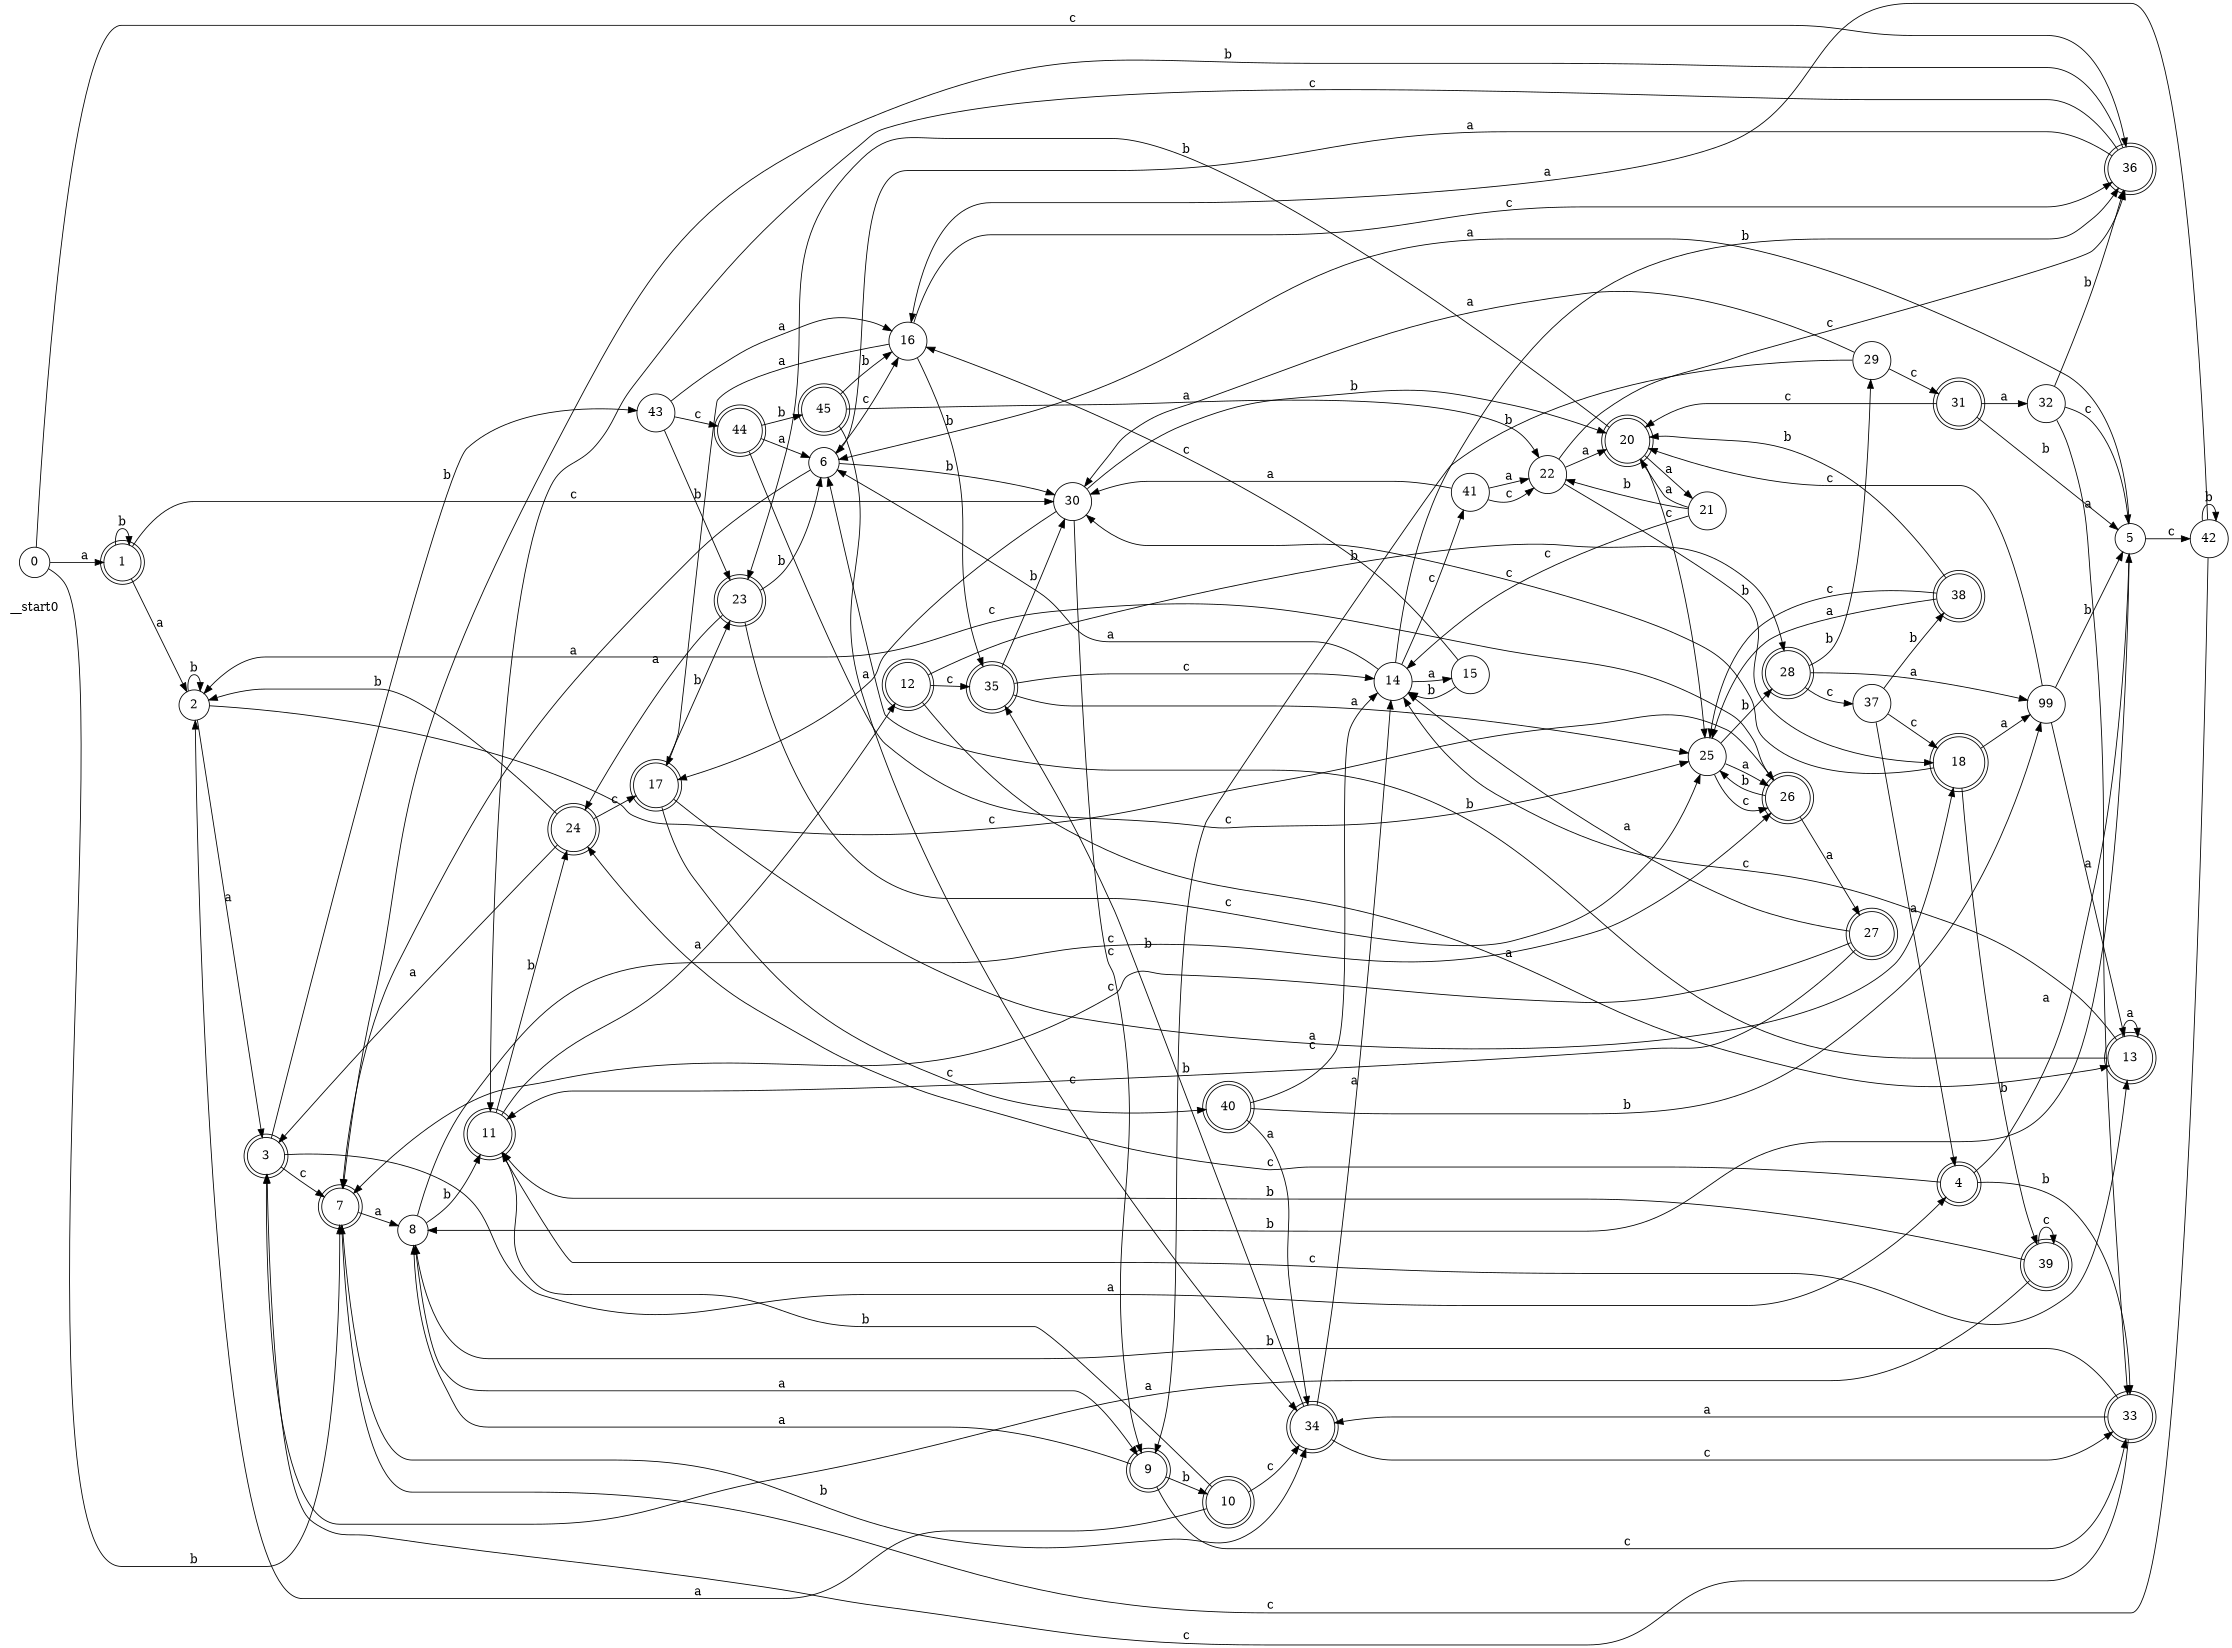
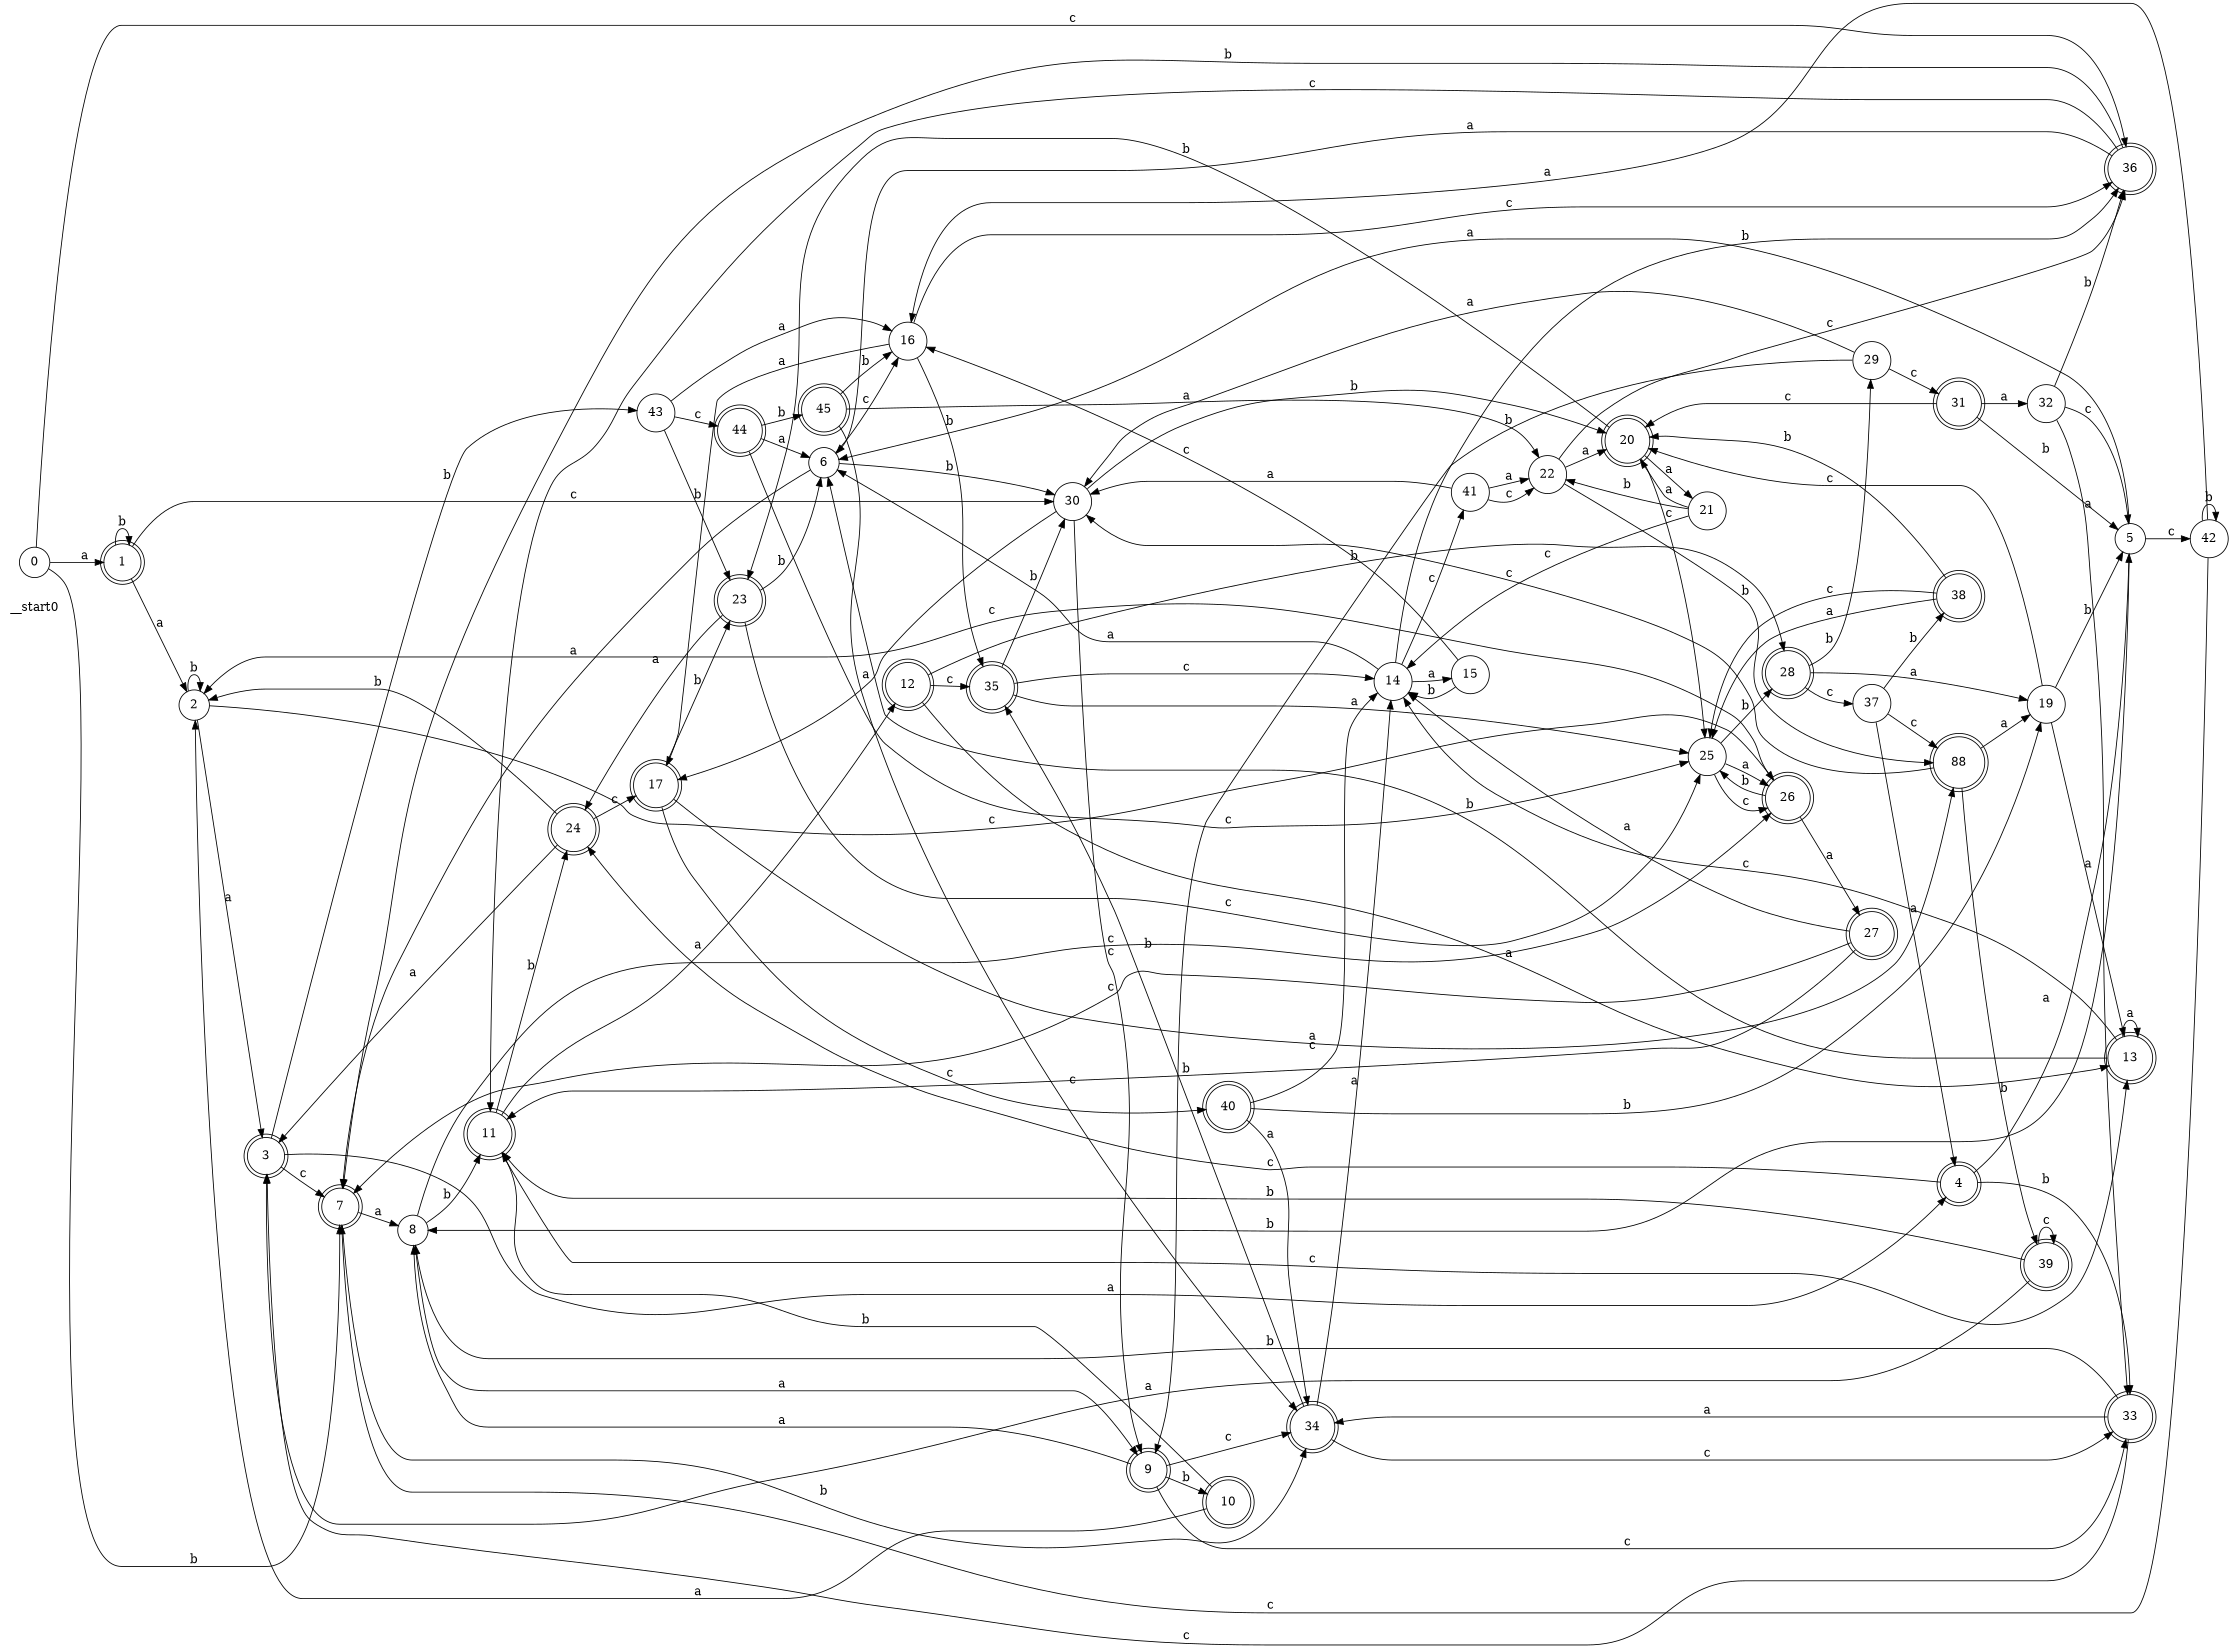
(2046, 704) -> (2046, 704)
(1959, 763) -> (1959, 763)
(1273, 1475) -> (1224, 1450)
